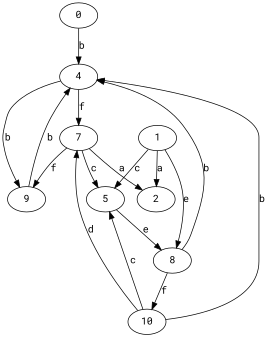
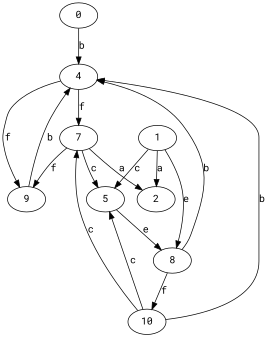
(8, 138) -> (8, 138)
(91, 230) -> (91, 230)
